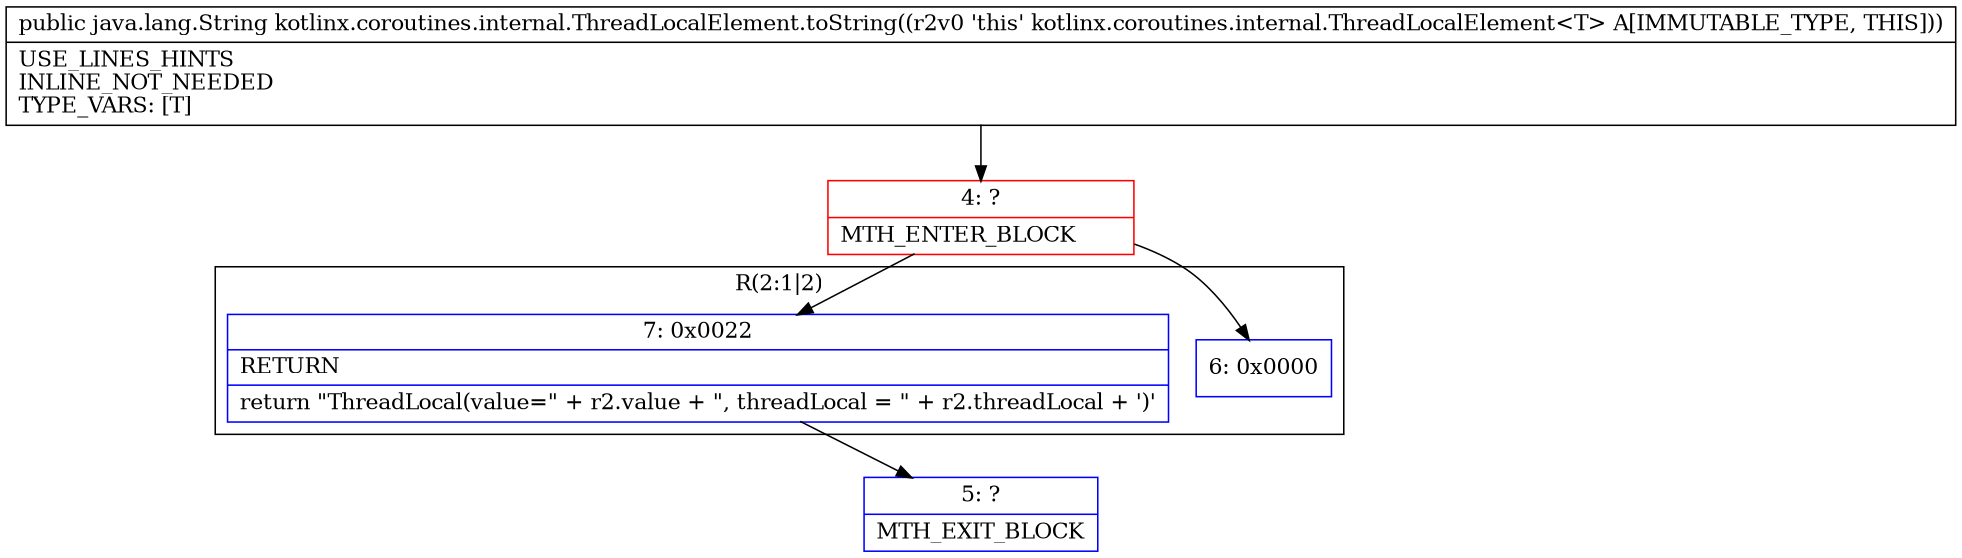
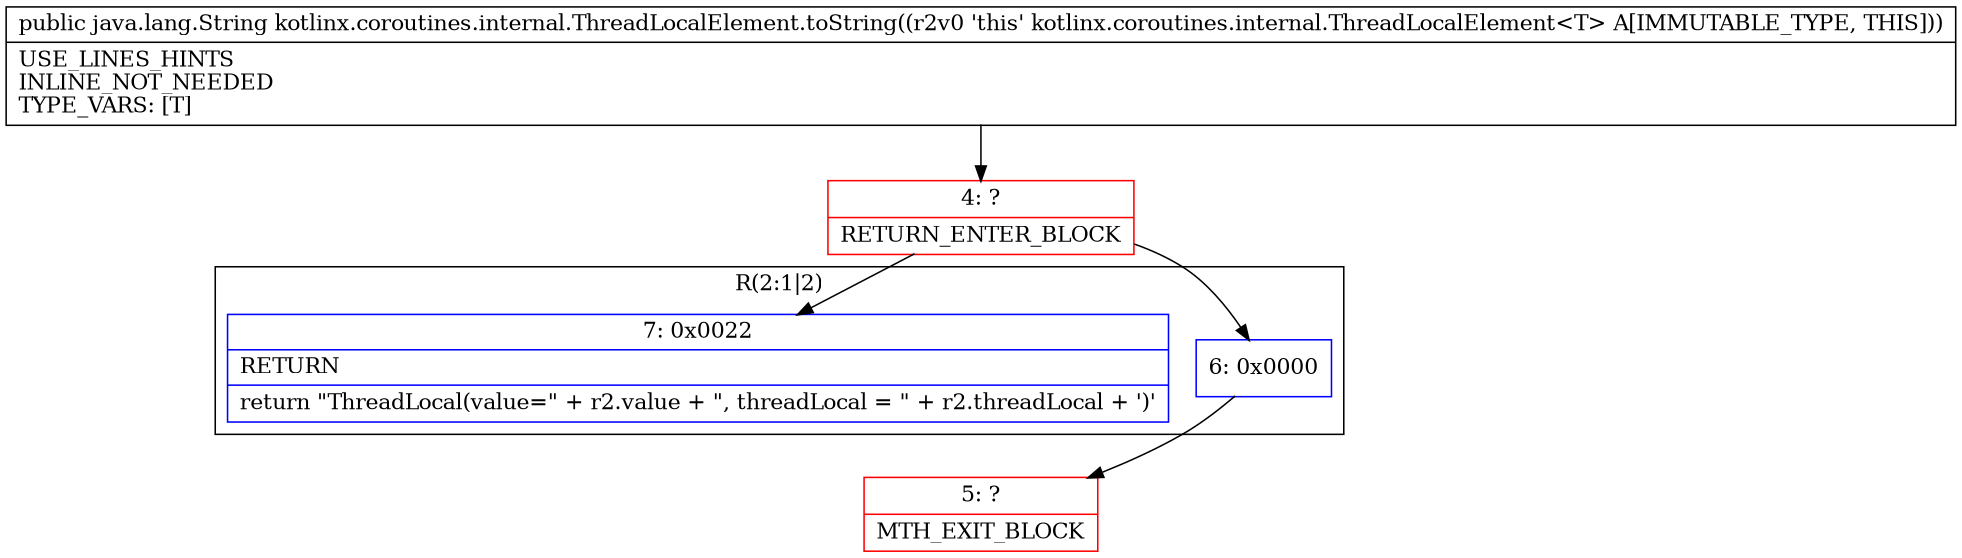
(959, 235) -> (981, 235)
(849, 446) -> (1162, 445)
(981, 514) -> (981, 514)
